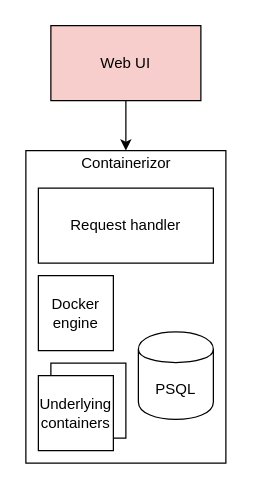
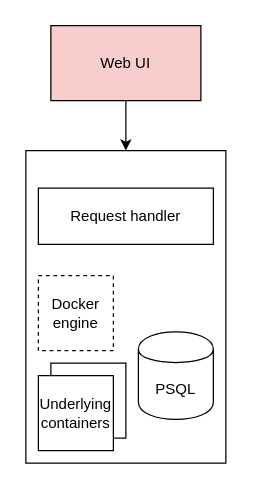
(126, 163) -> none
(126, 226) -> (126, 216)
(76, 313) -> (76, 313)
